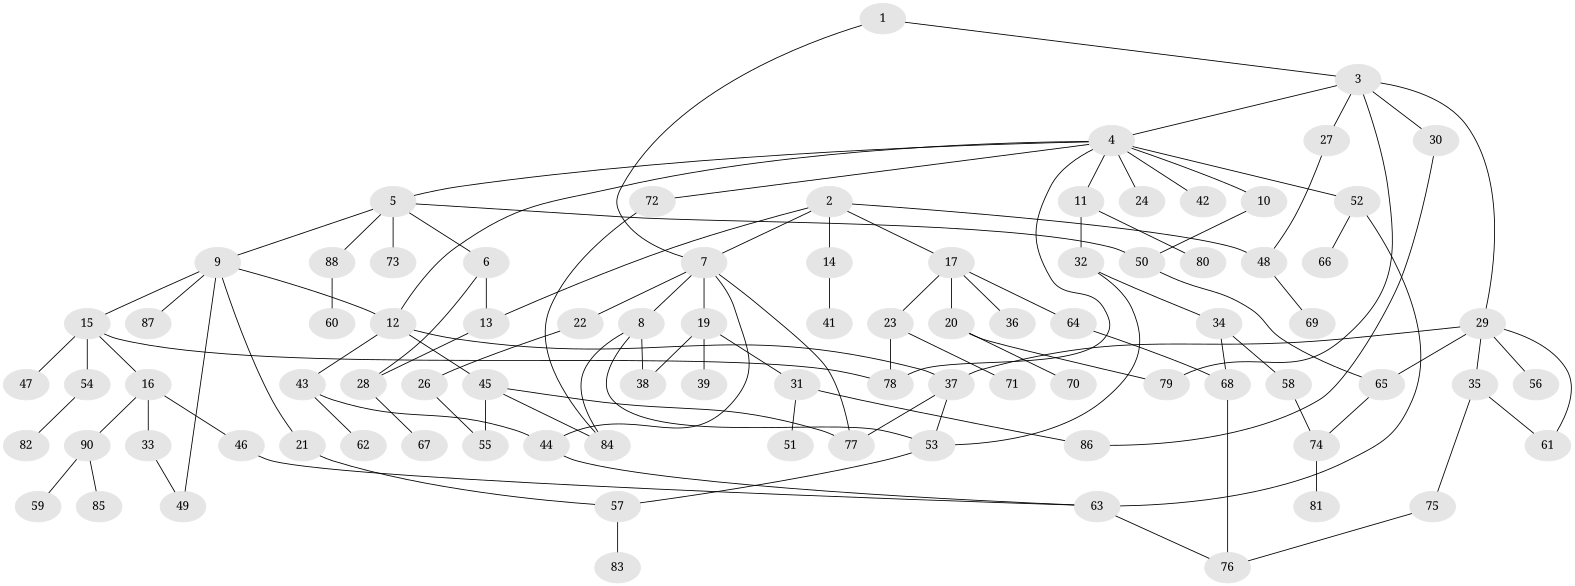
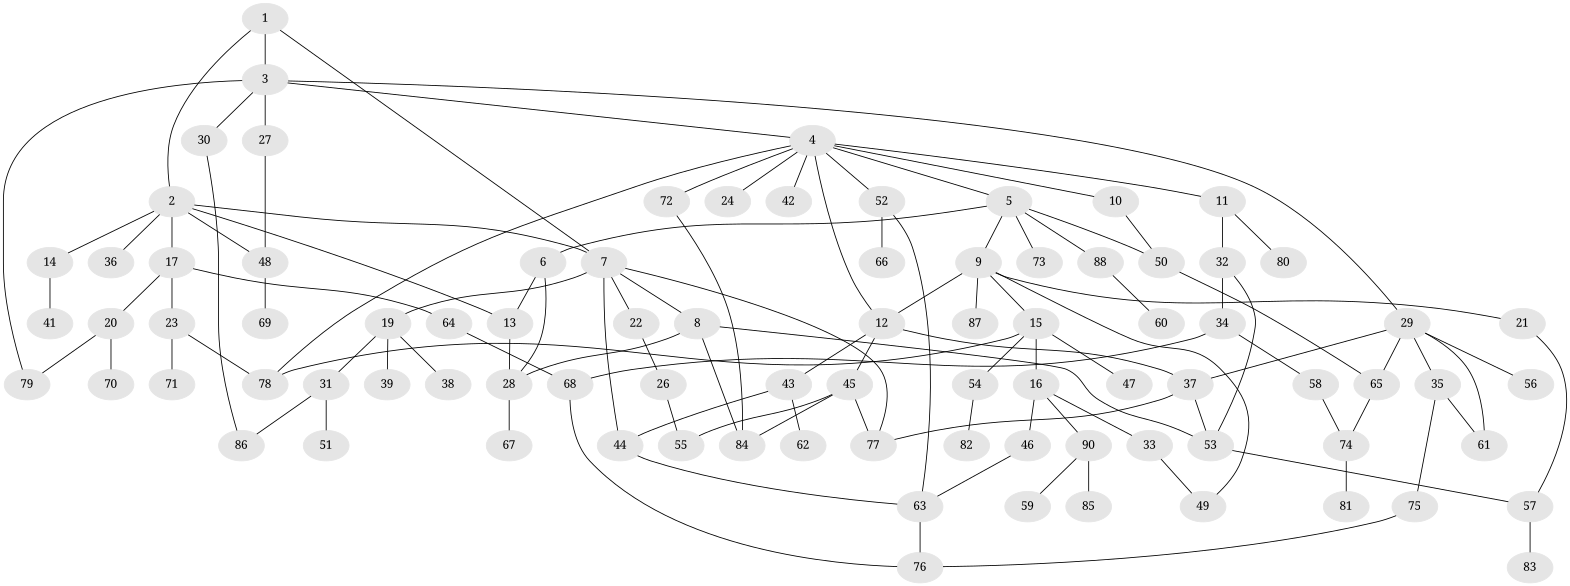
none -> (188, 98)
(982, 293) -> (142, 232)
(642, 354) -> (599, 355)
